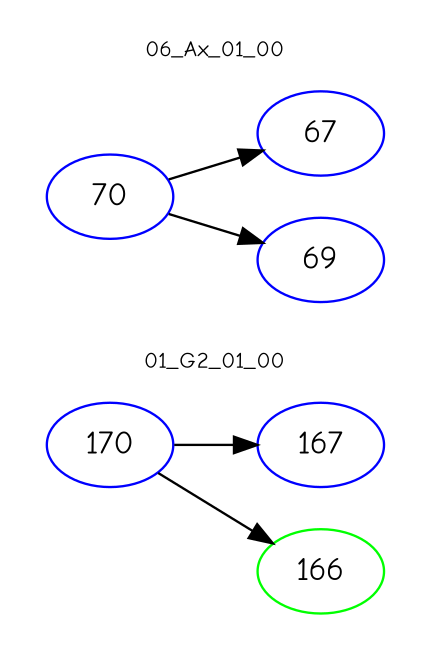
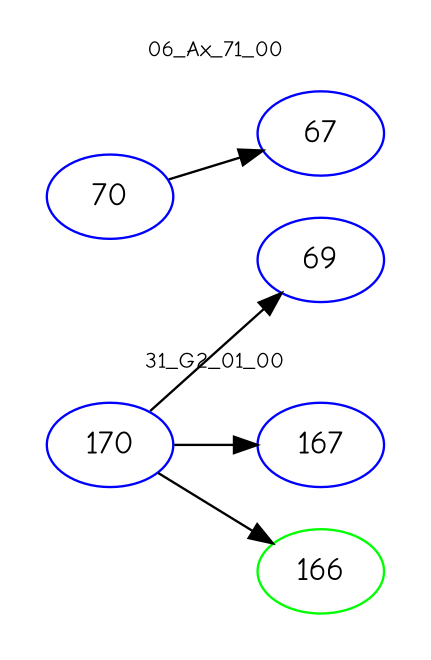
(215, 50) -> (215, 50)
(204, 225) -> (207, 360)
(215, 362) -> (215, 362)
